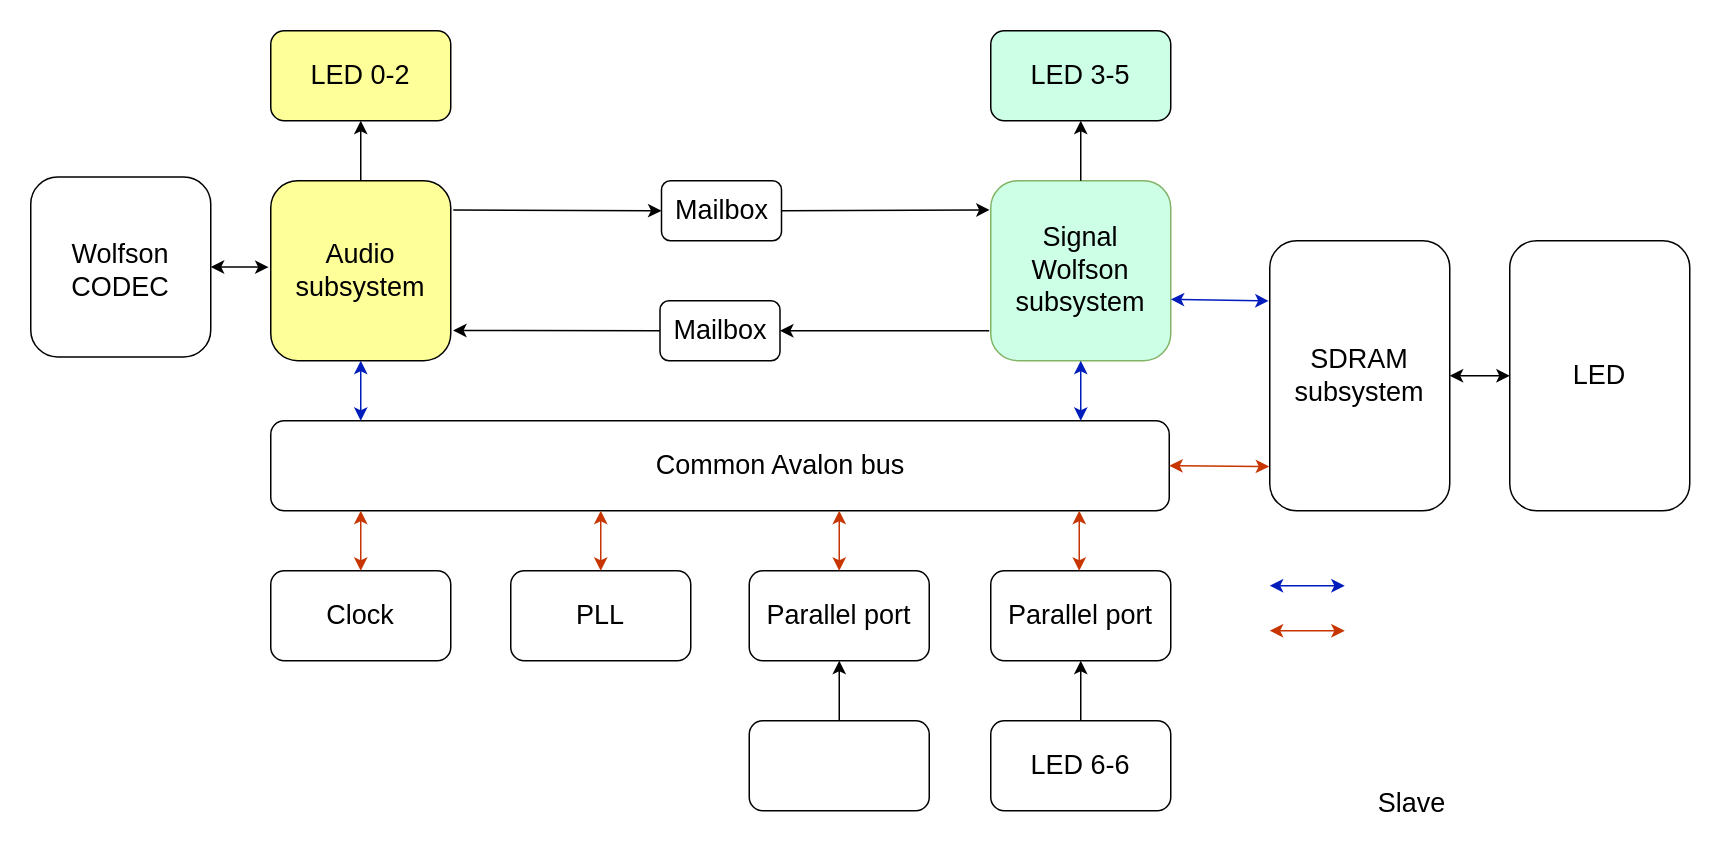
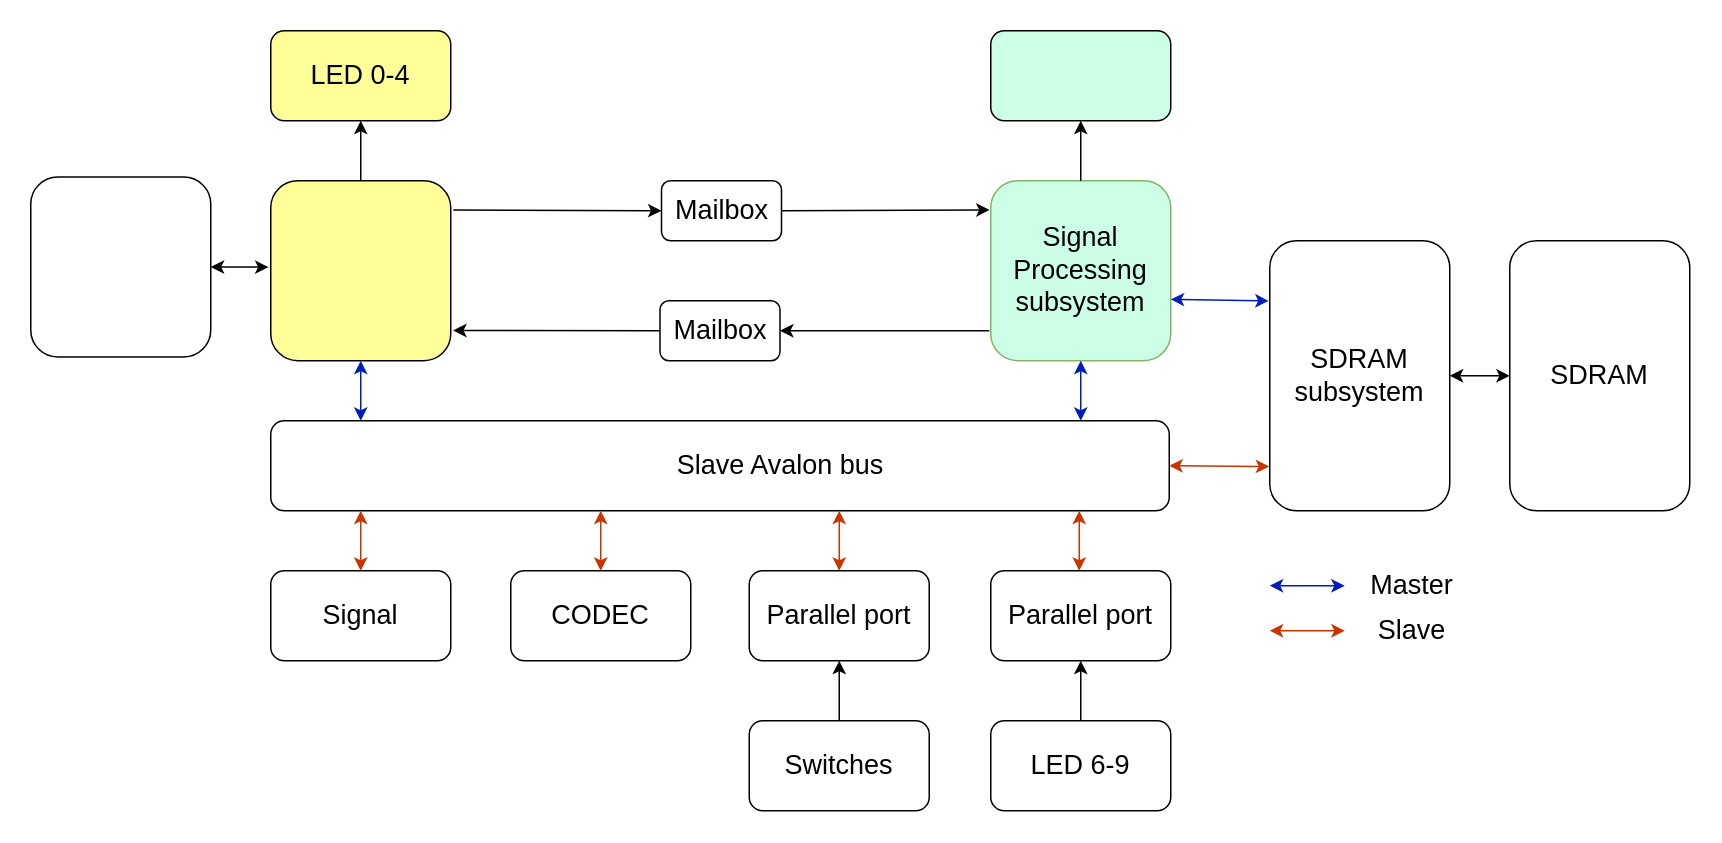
(361, 76) -> (361, 76)
(1081, 76) -> none
(121, 271) -> none
(361, 271) -> none
(1081, 271) -> (1081, 271)
(1600, 376) -> (1600, 376)
(781, 466) -> (781, 466)
none -> (1412, 586)
(361, 616) -> (361, 616)
(601, 616) -> (601, 616)
none -> (839, 766)
(1081, 766) -> (1081, 766)
(1412, 803) -> (1412, 631)
